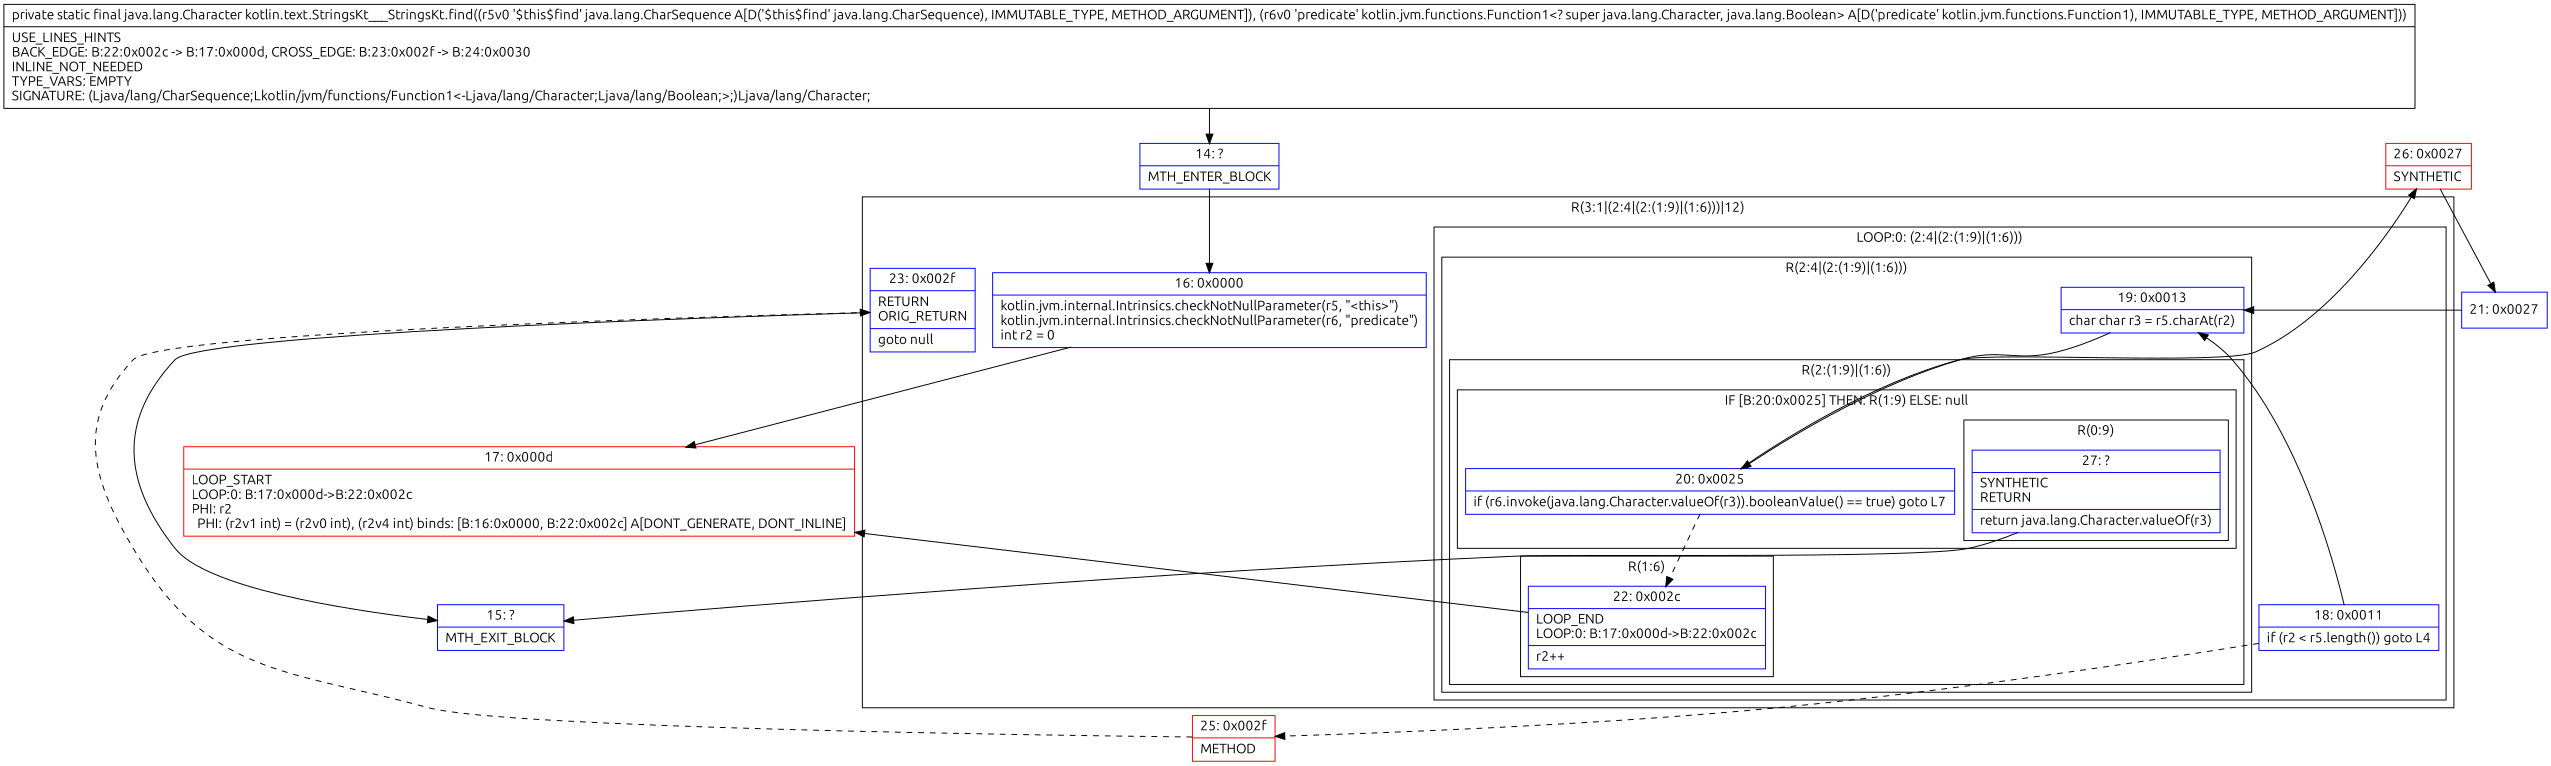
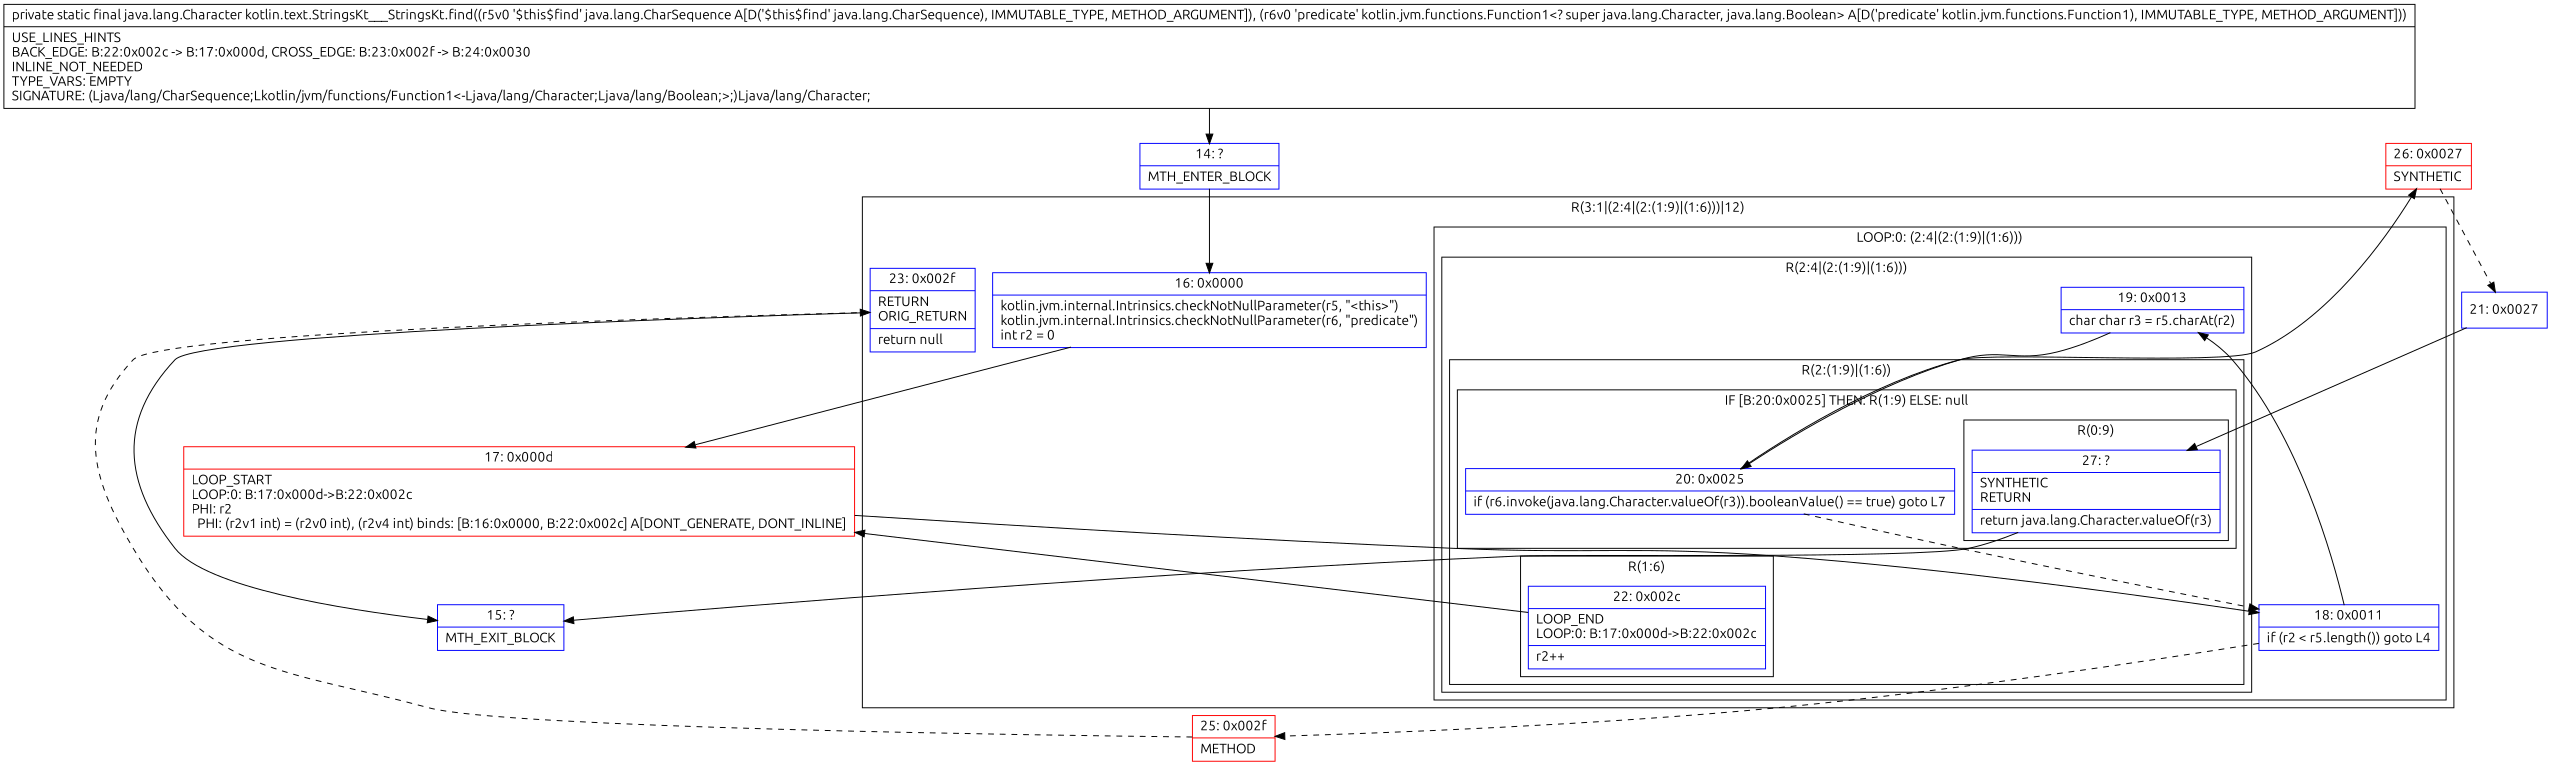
(2465, 236) -> (2465, 236)
(2358, 310) -> (2331, 387)
(906, 340) -> (910, 340)
(1687, 541) -> (2026, 562)
none -> (1413, 547)
